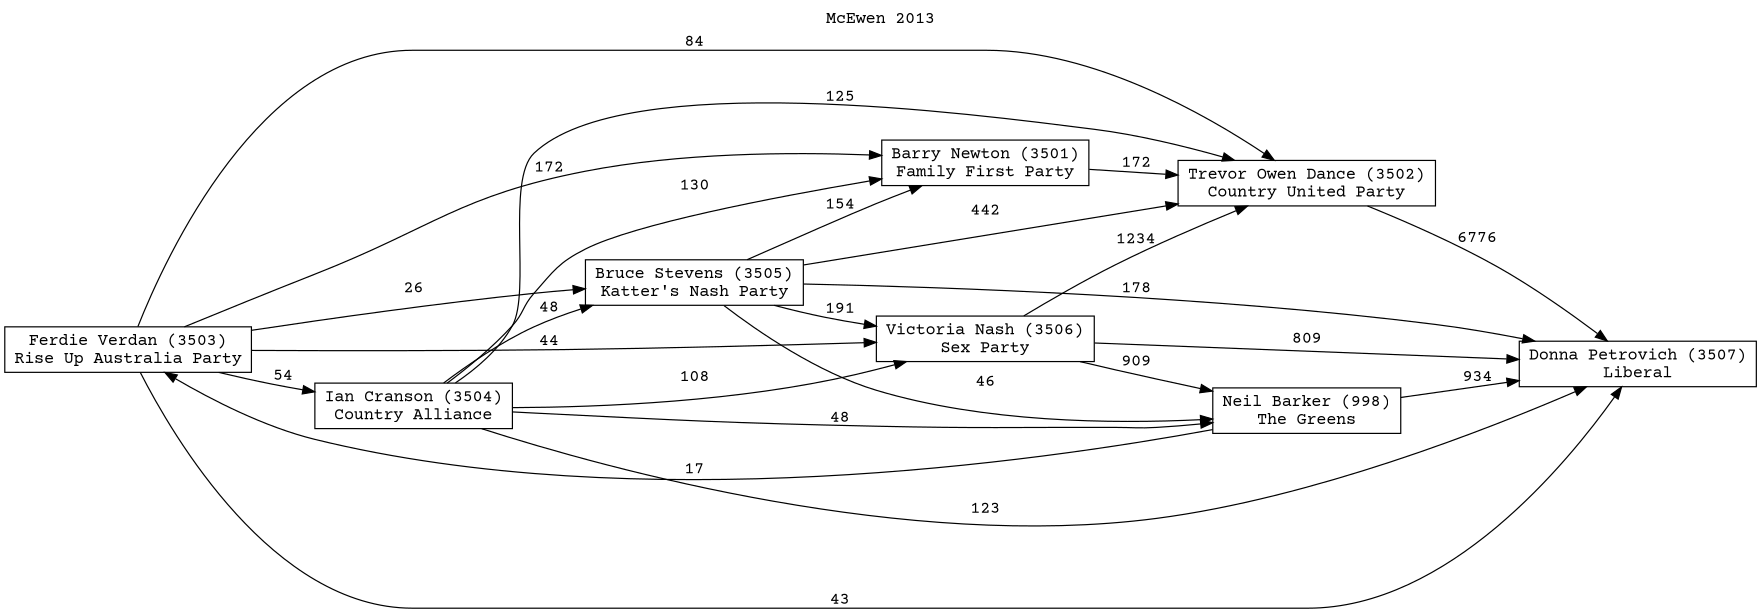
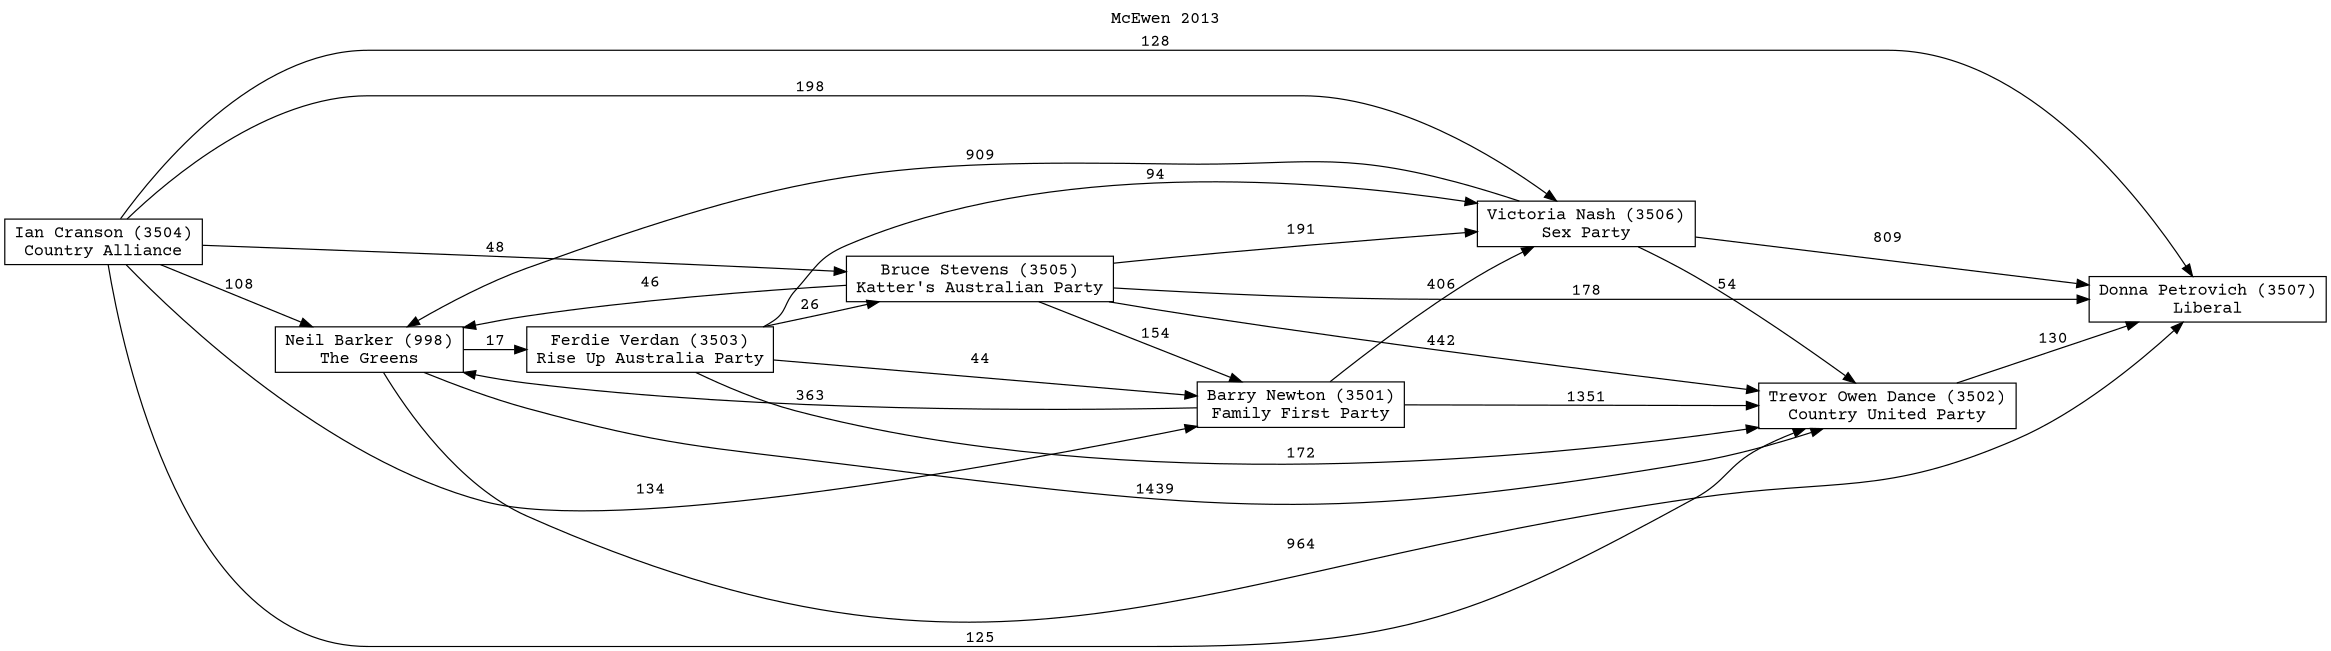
(694, 41) -> (1301, 453)
(1136, 162) -> (1586, 397)
(549, 167) -> (980, 359)
(694, 185) -> (650, 489)
(1477, 238) -> (2053, 338)
(1136, 239) -> (1727, 284)
(694, 283) -> (980, 279)
none -> (1423, 312)
(549, 341) -> (1155, 174)
(694, 377) -> (810, 87)
(1477, 377) -> (1301, 544)
(261, 382) -> none
none -> (835, 406)
(840, 417) -> (239, 284)
none -> (1115, 495)
(985, 508) -> (1155, 41)
(865, 608) -> none
